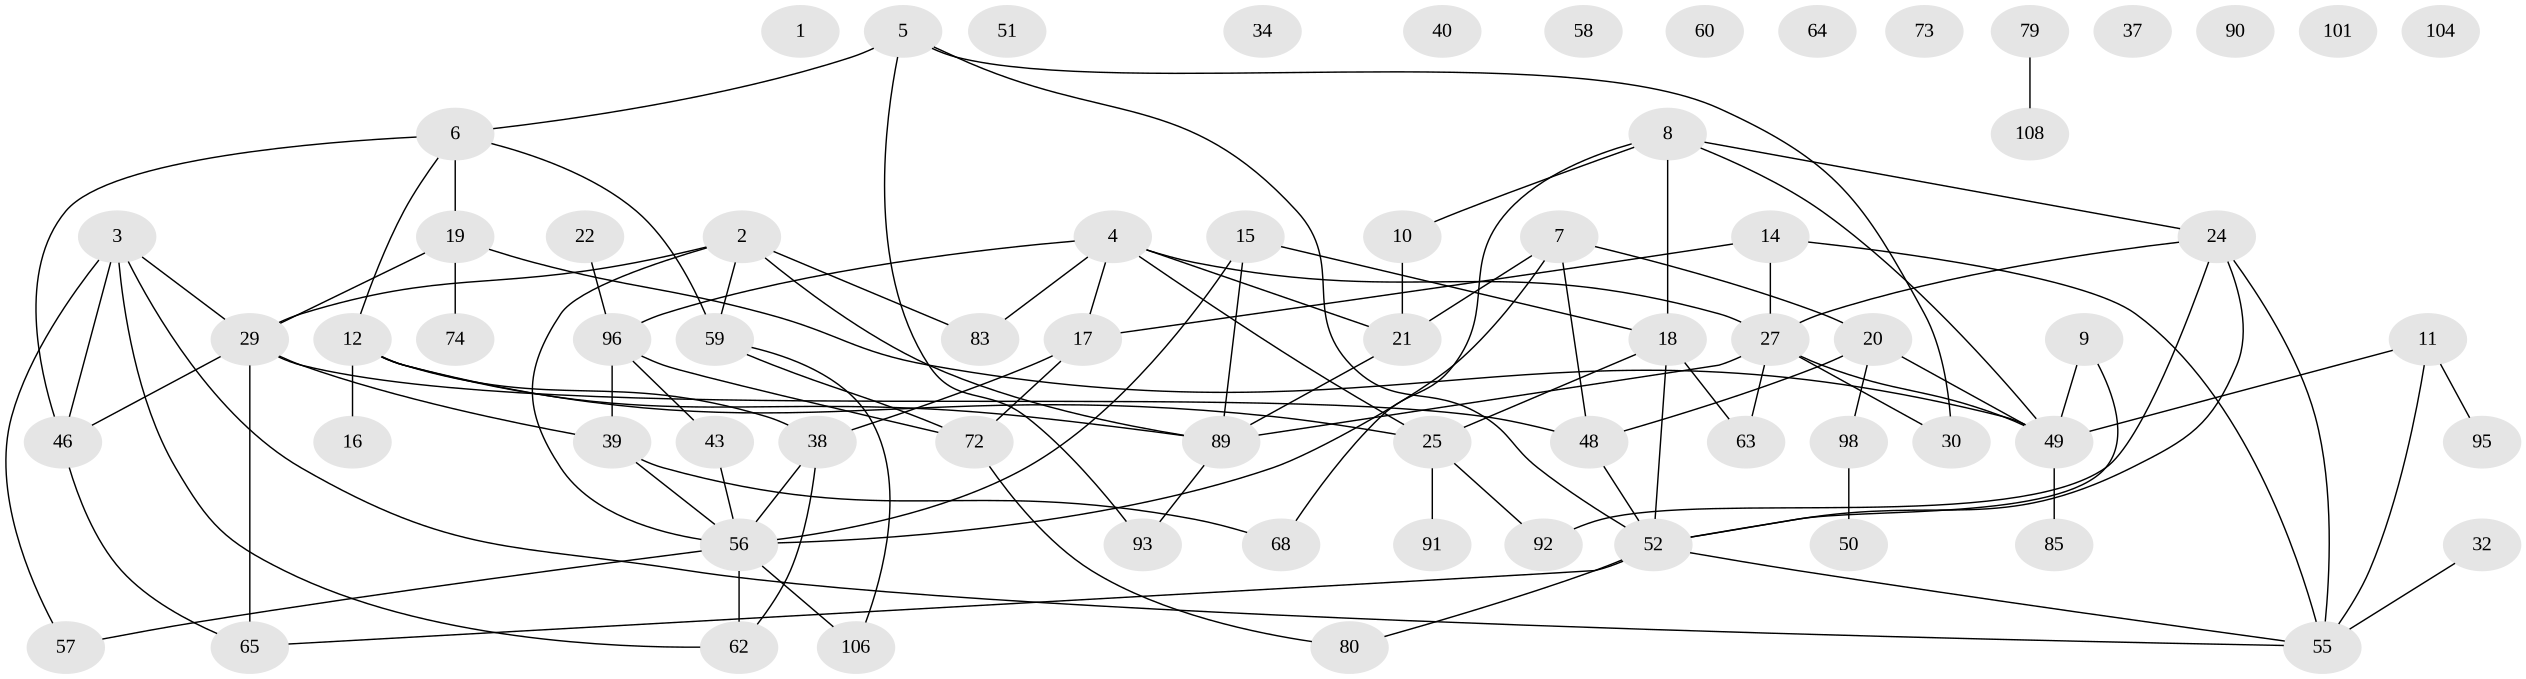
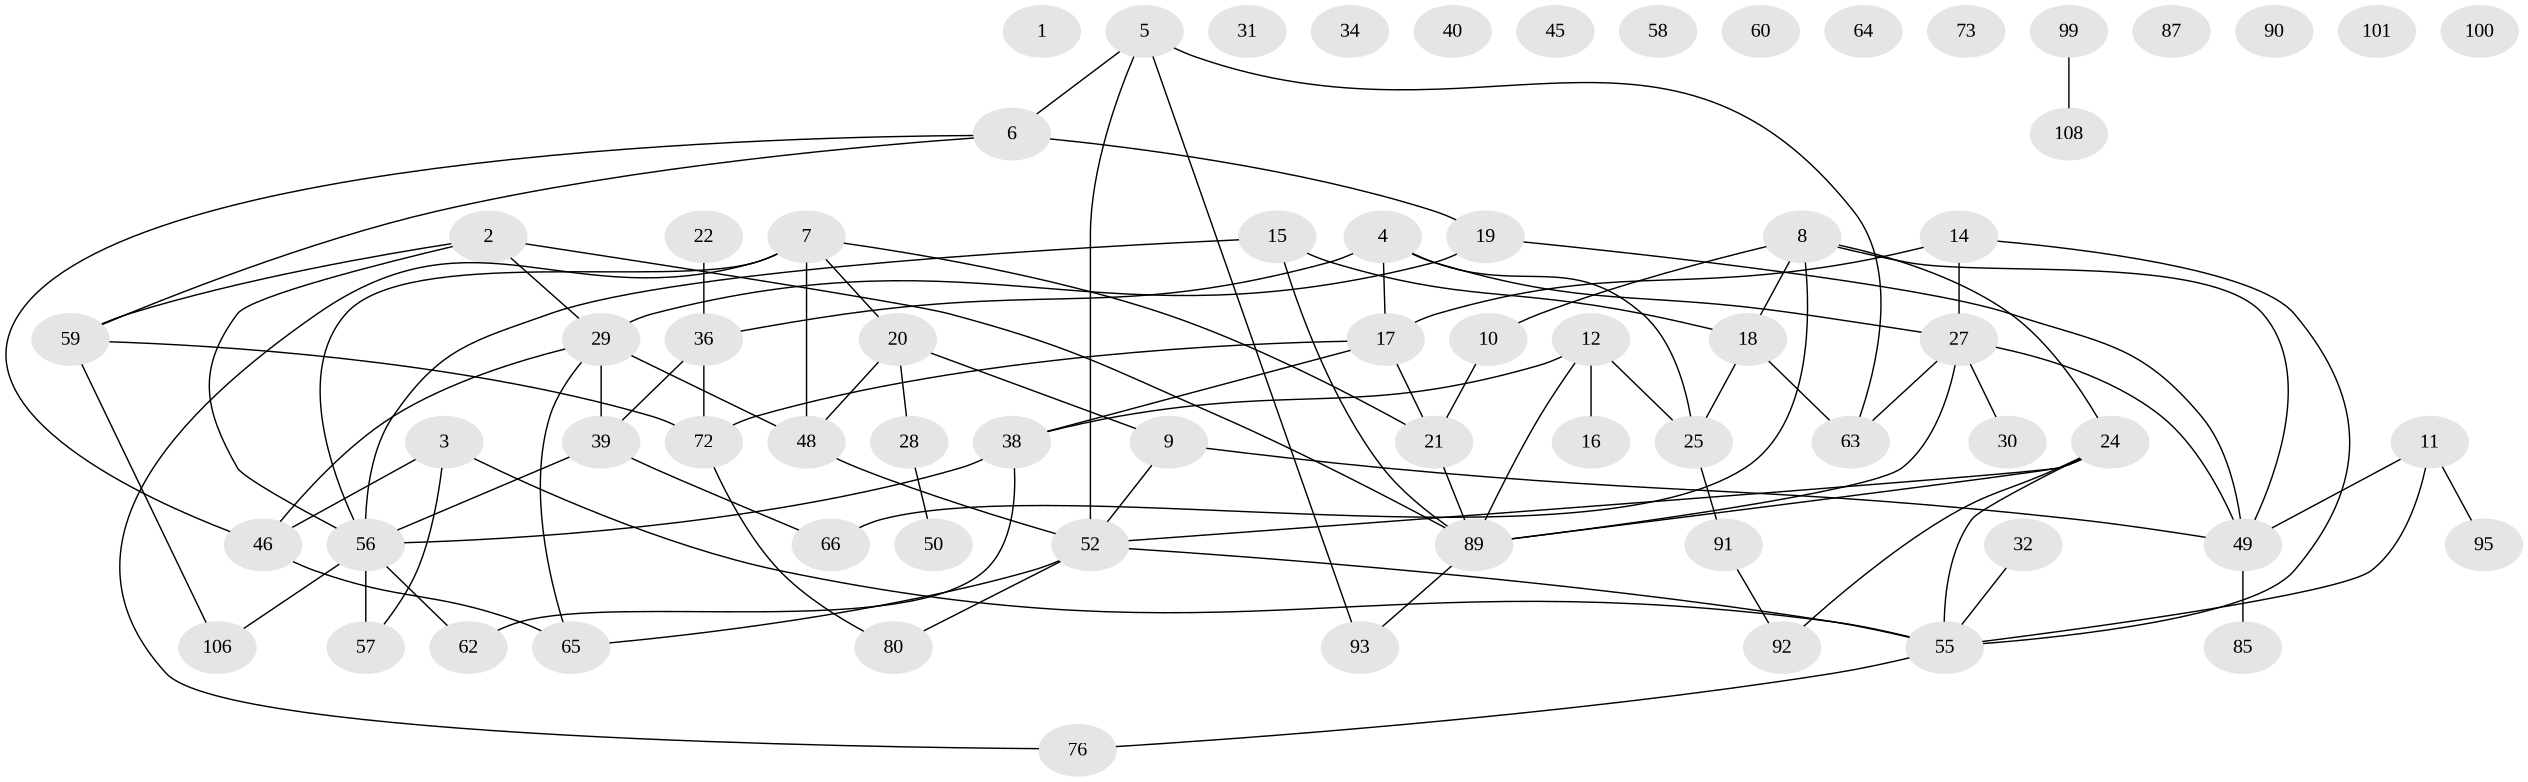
(1007, 31) -> (1247, 31)
none -> (1555, 31)
(2030, 31) -> (2069, 31)
(2133, 31) -> (2172, 31)
(2441, 31) -> (2480, 31)
(1528, 75) -> (1638, 85)
(393, 233) -> none
(1968, 276) -> (1797, 503)
(184, 288) -> none
(1258, 288) -> (1406, 383)
(455, 339) -> none
(612, 339) -> (704, 339)
(980, 339) -> none
(1963, 391) -> (1033, 391)
(715, 442) -> none
(1661, 442) -> none
(1849, 442) -> (909, 442)
(1488, 494) -> (1753, 596)
(1281, 545) -> (831, 545)
(312, 582) -> none
none -> (1078, 750)
